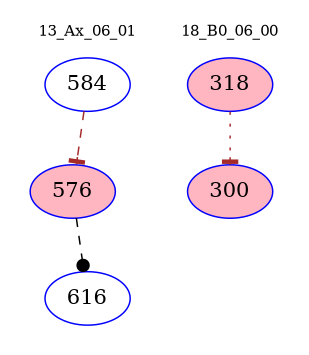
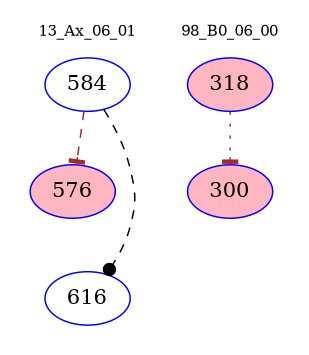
(230, 32) -> (230, 32)
(79, 239) -> (134, 186)
